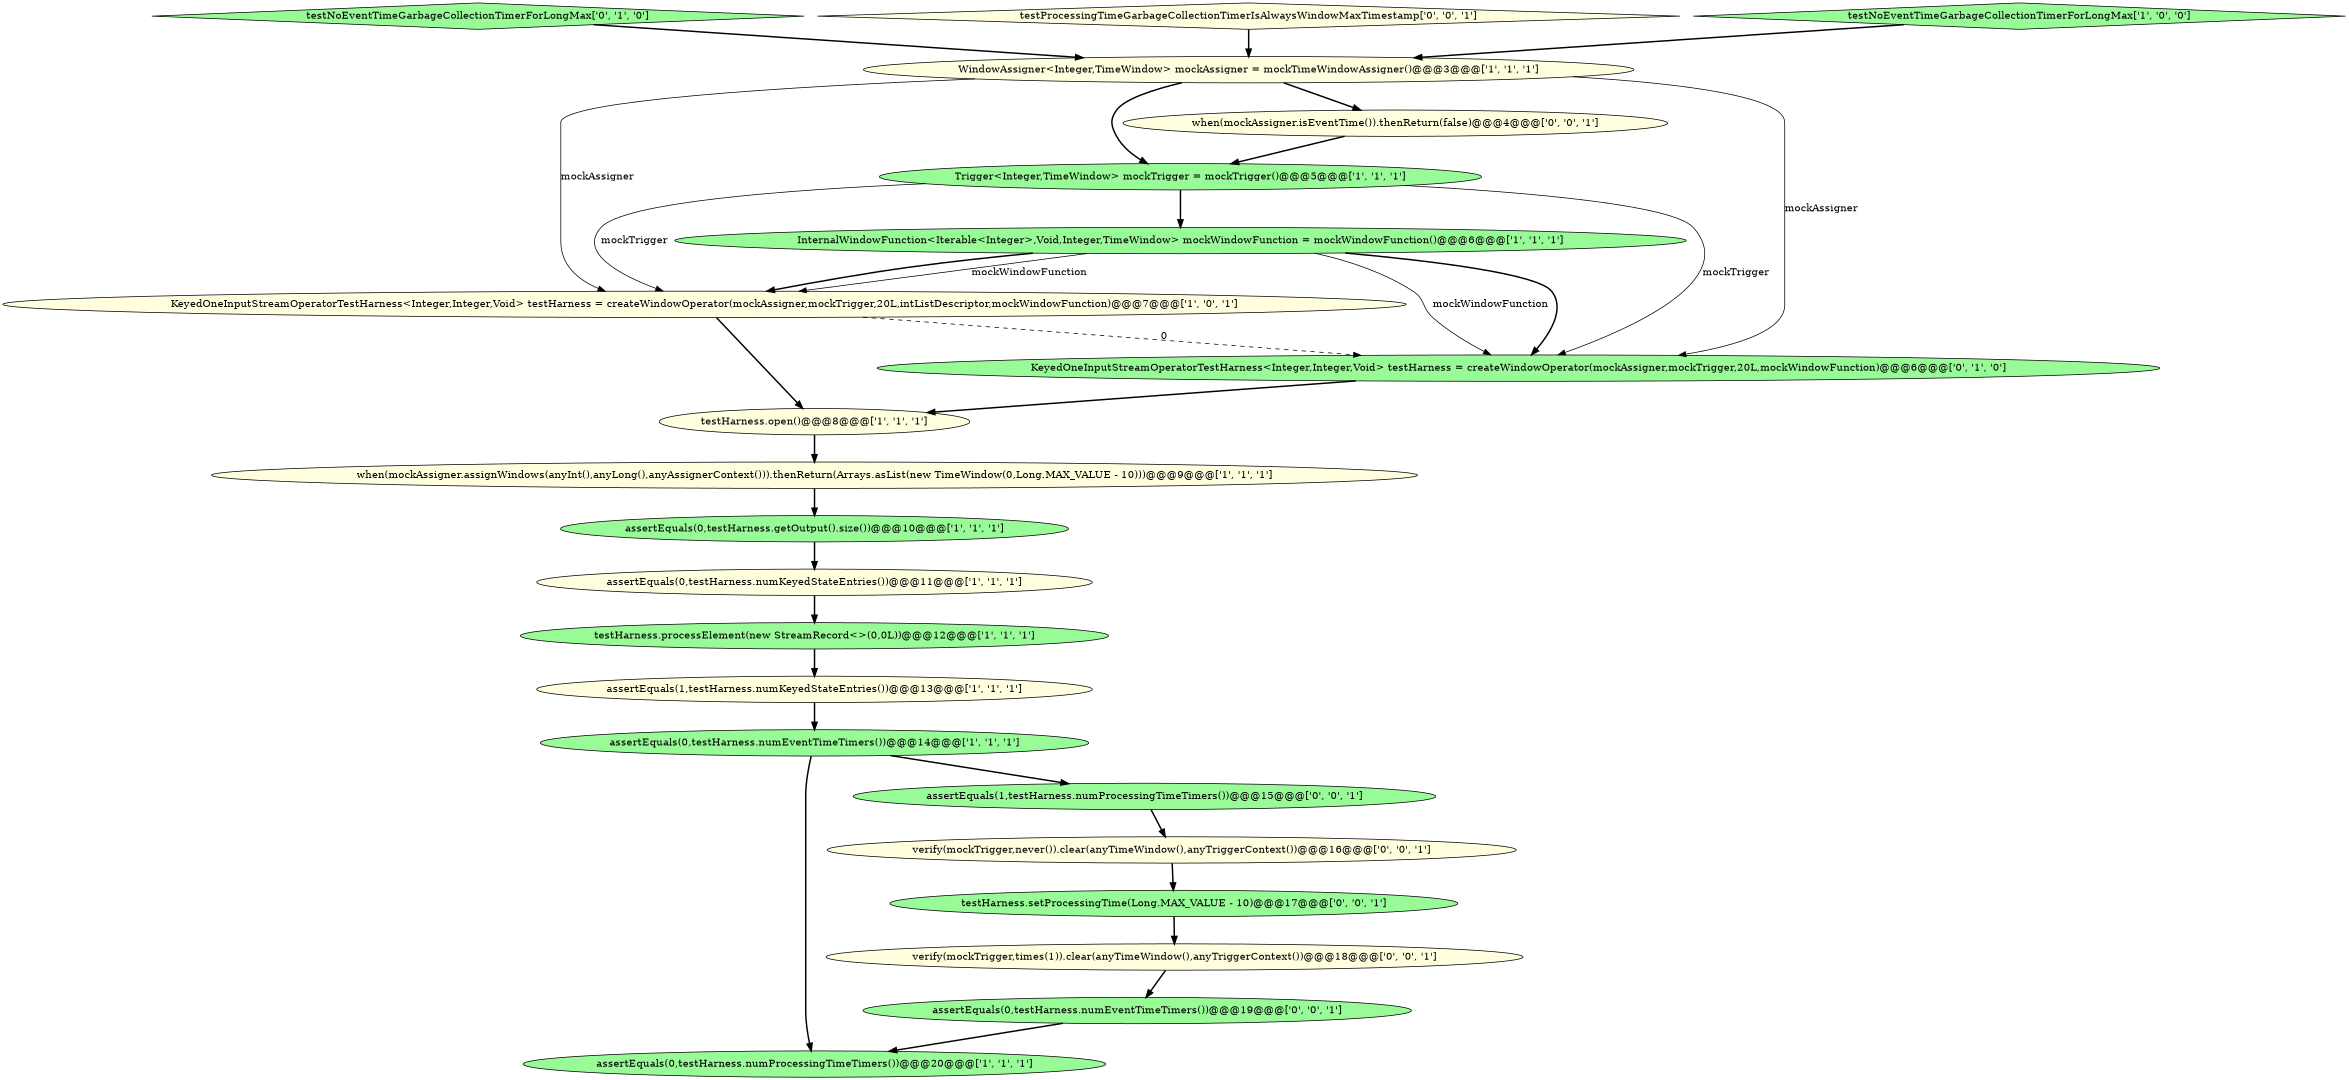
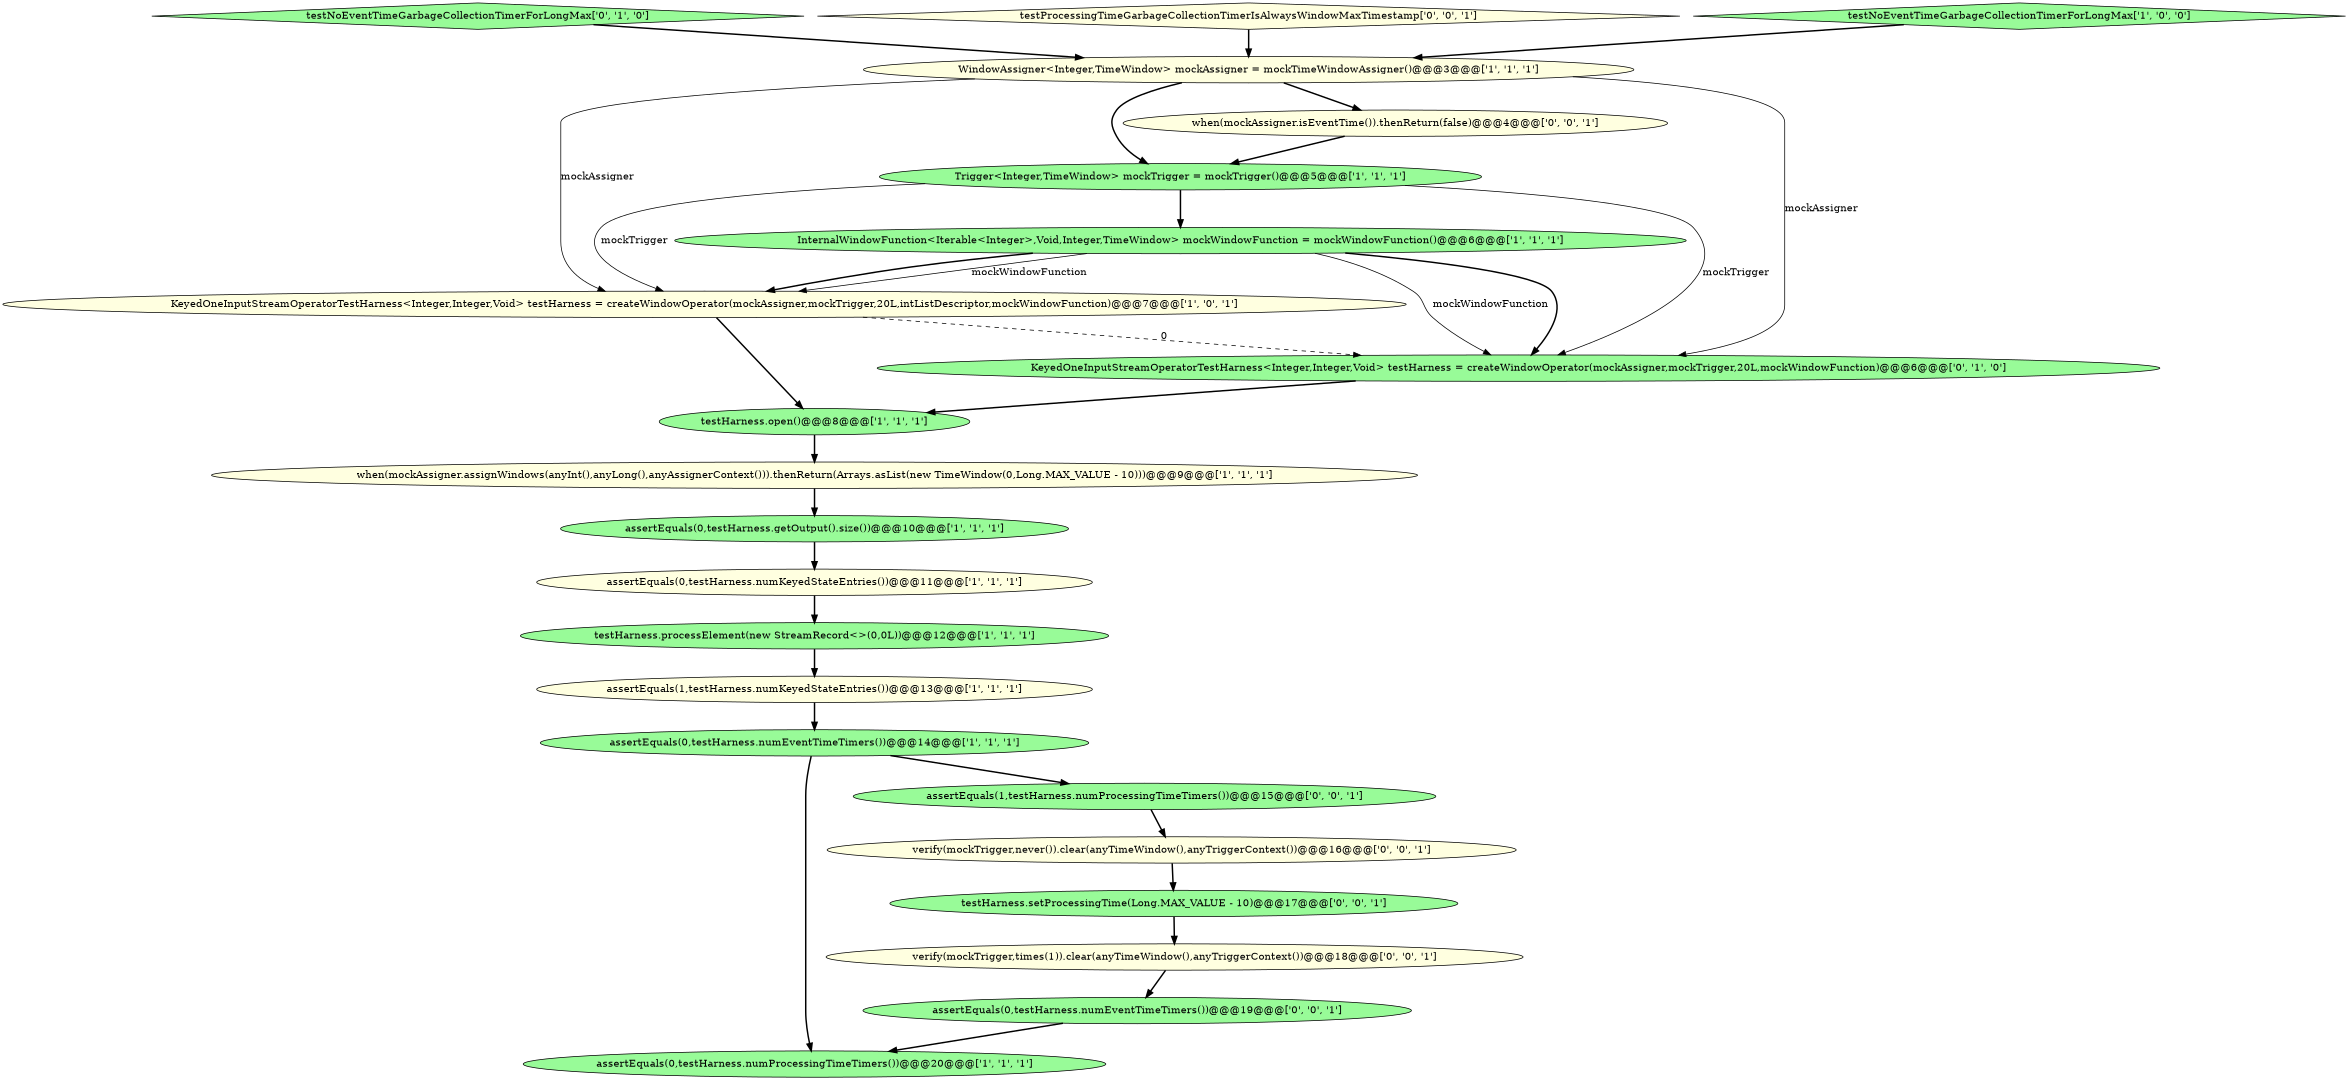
(815, 422) -> (815, 422)
